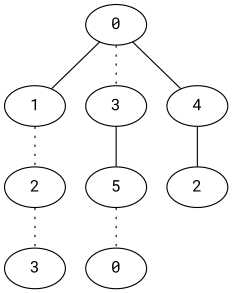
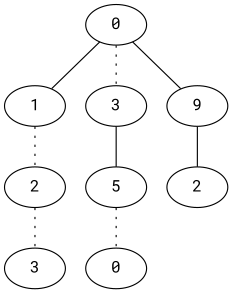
(197, 106) -> (197, 106)
